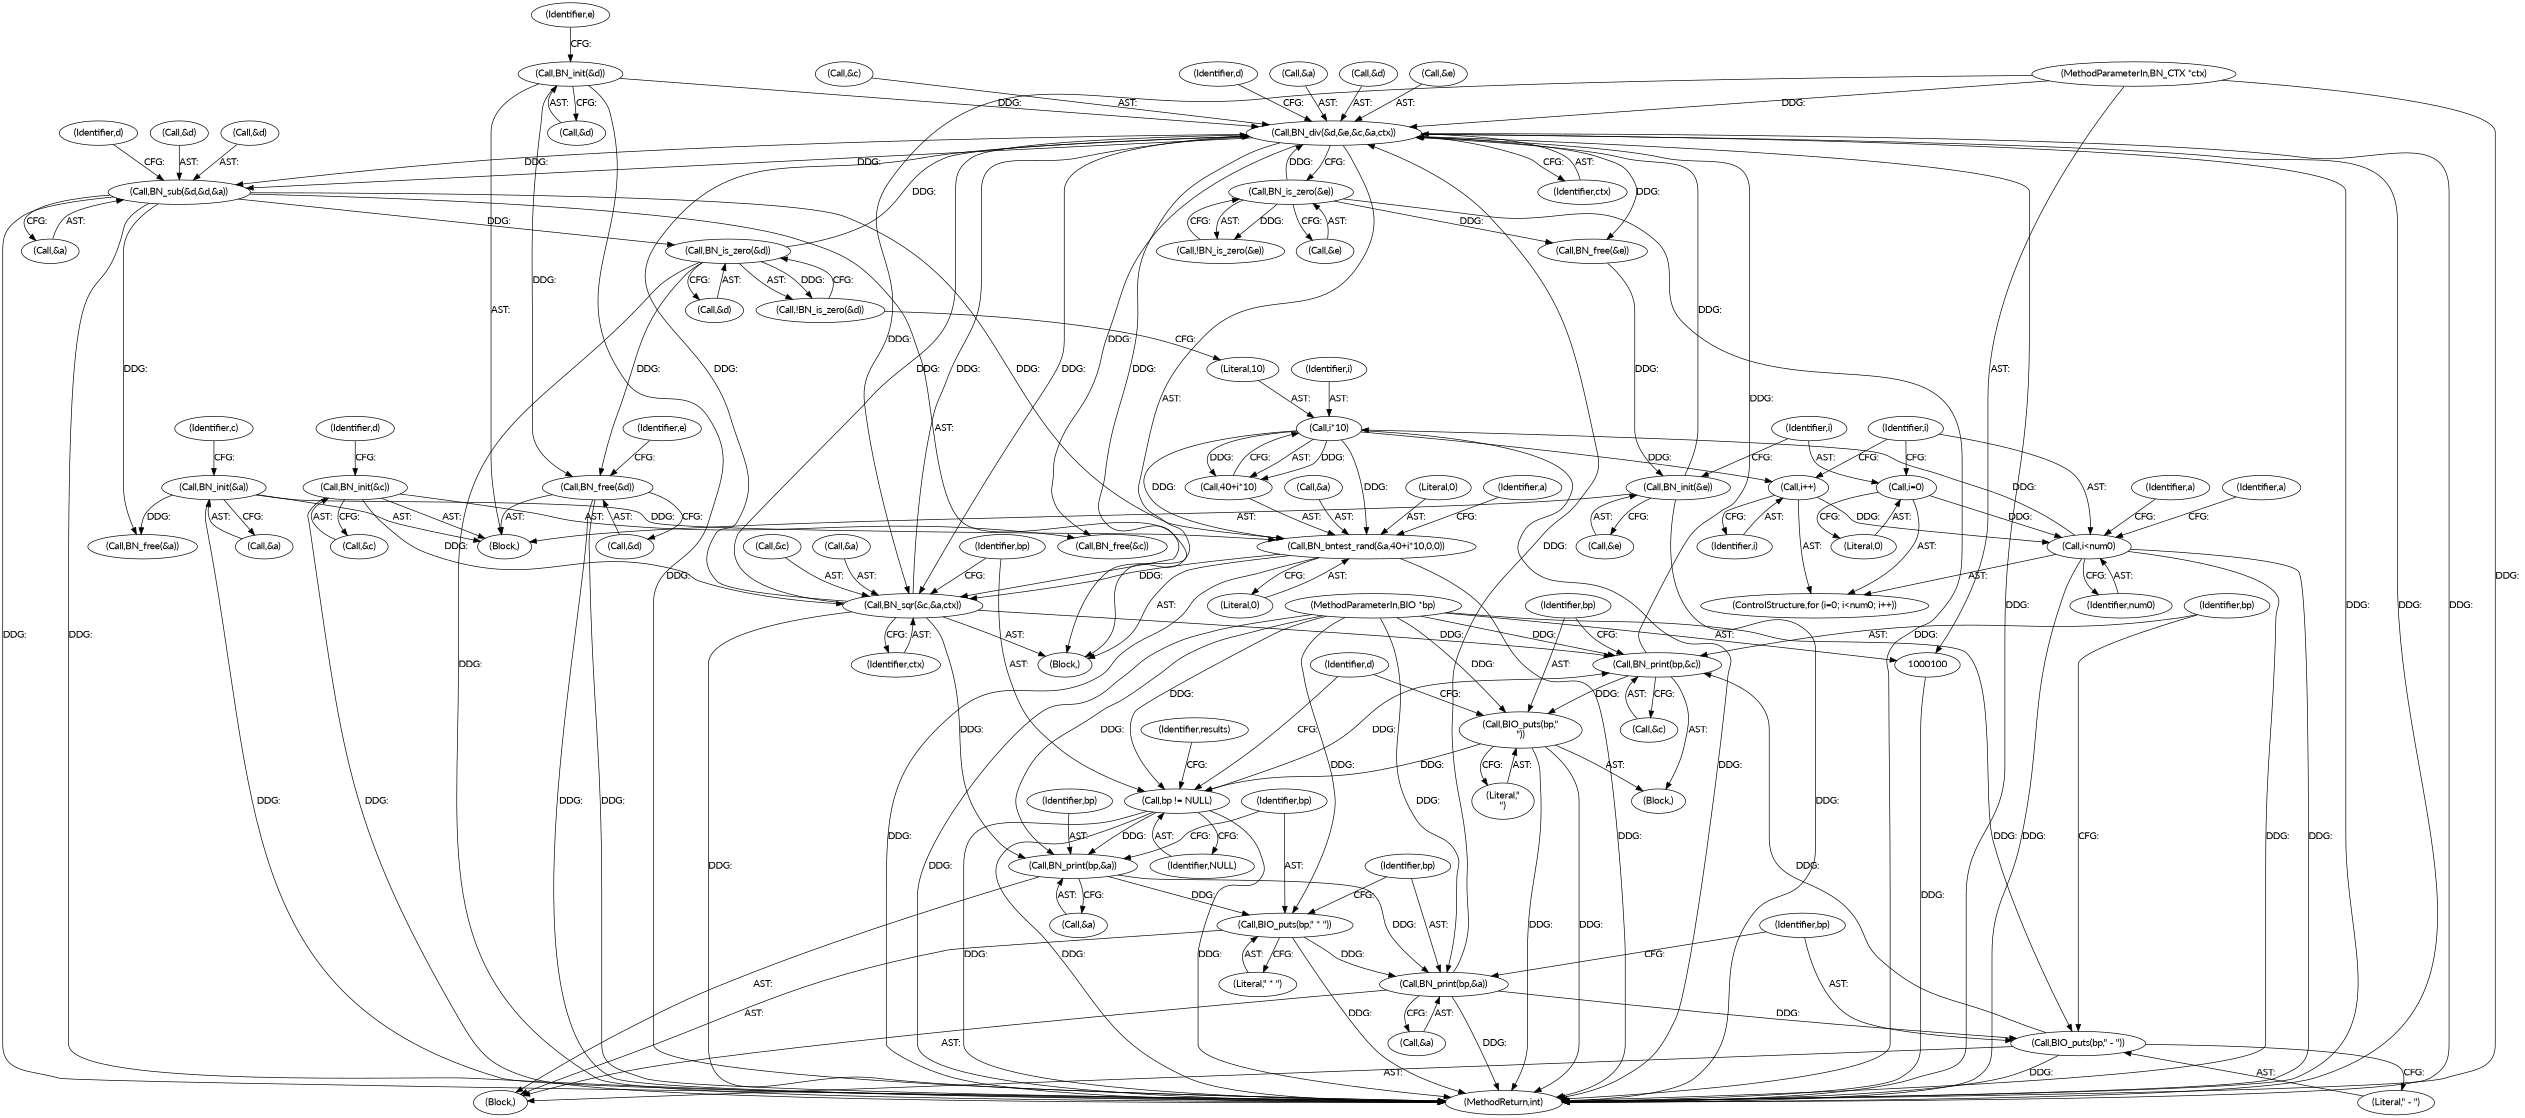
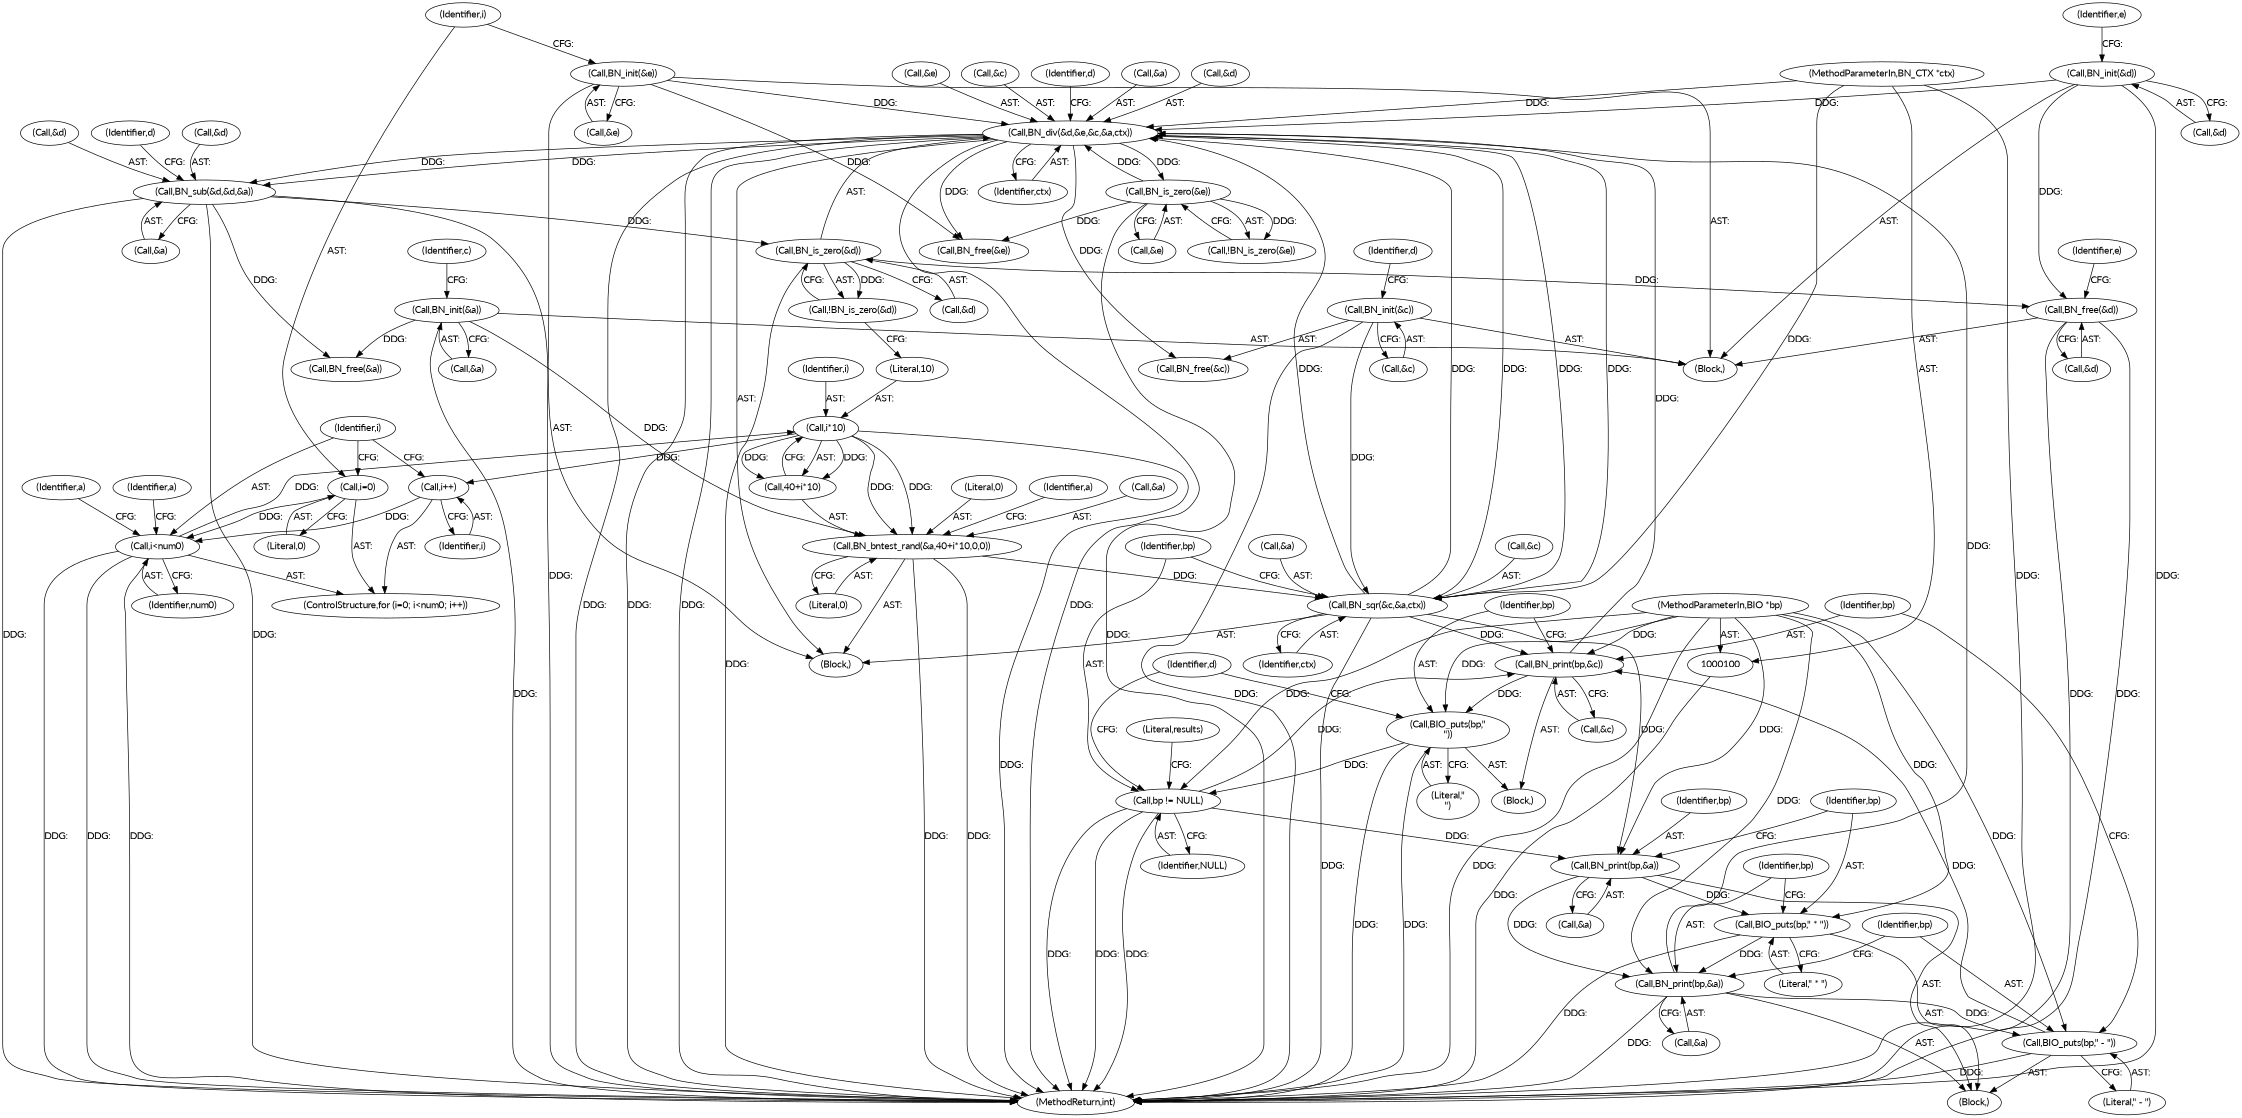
(1336, 163) -> (1170, 163)
(926, 192) -> (857, 192)
(830, 214) -> none
(1635, 366) -> (824, 156)
(1195, 730) -> (1173, 730)
